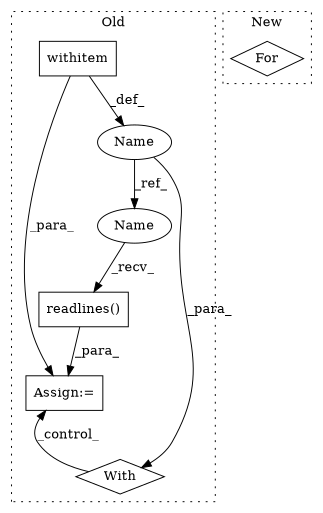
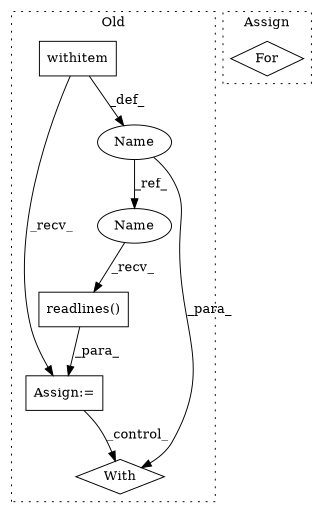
(267, 23) -> (267, 23)
(52, 226) -> (52, 226)
(50, 455) -> (100, 430)
